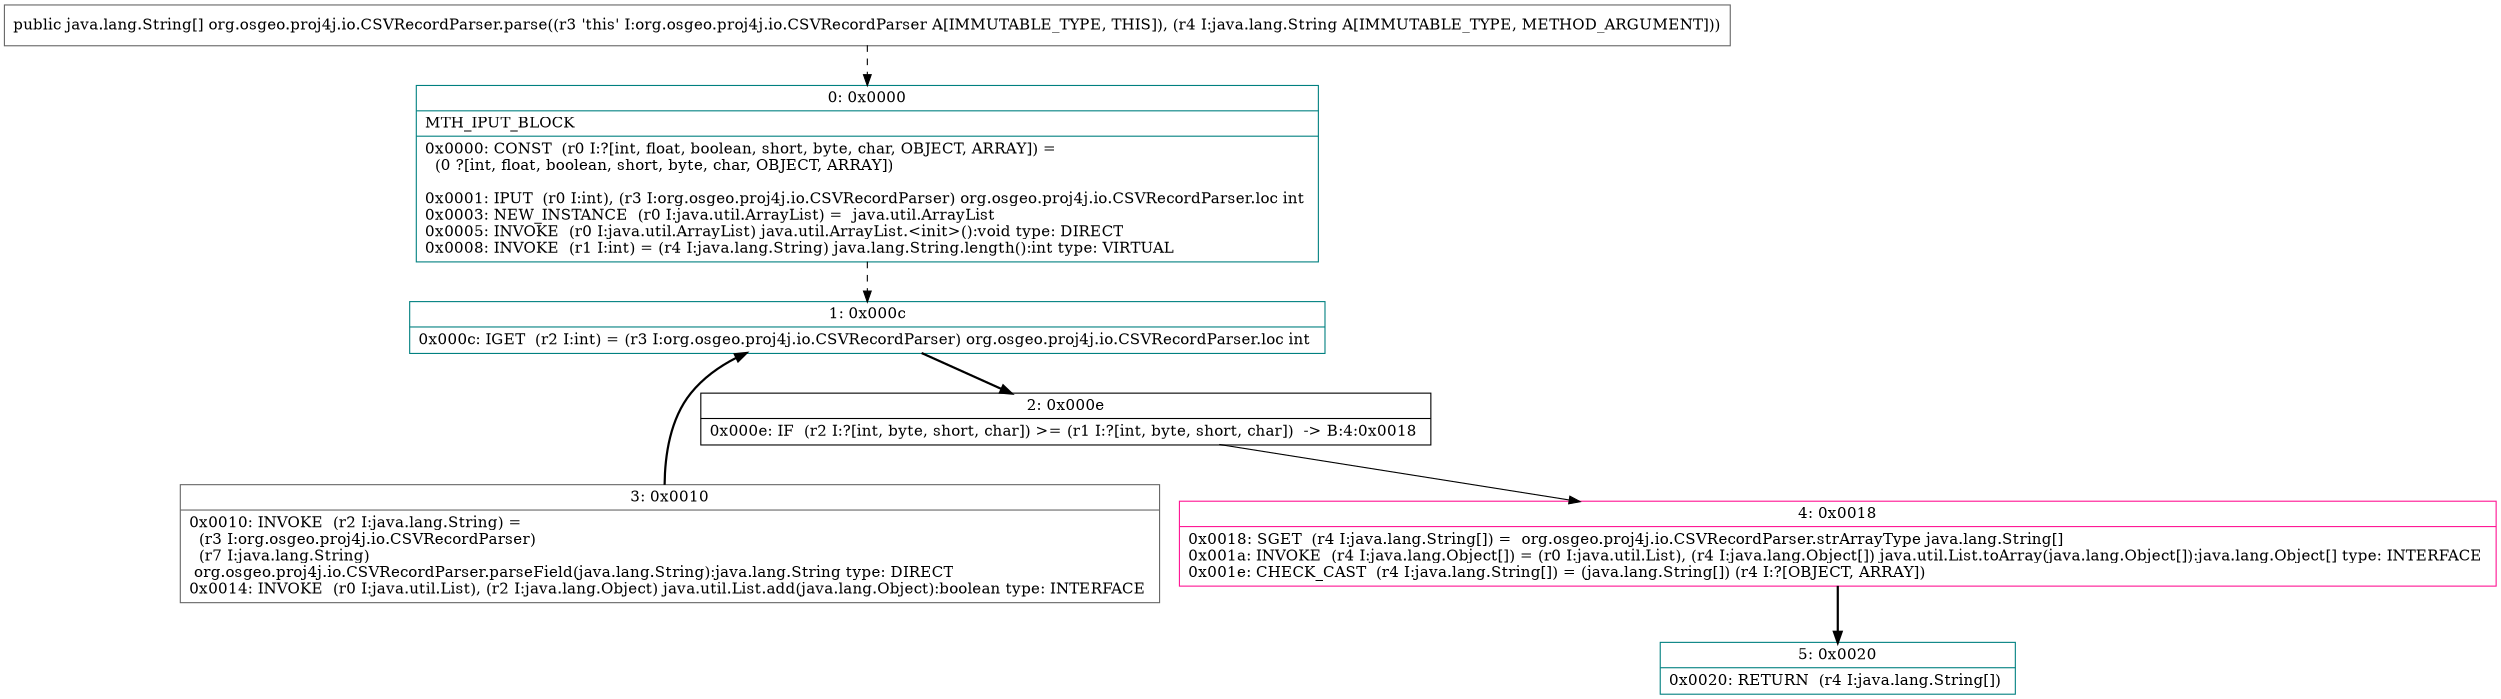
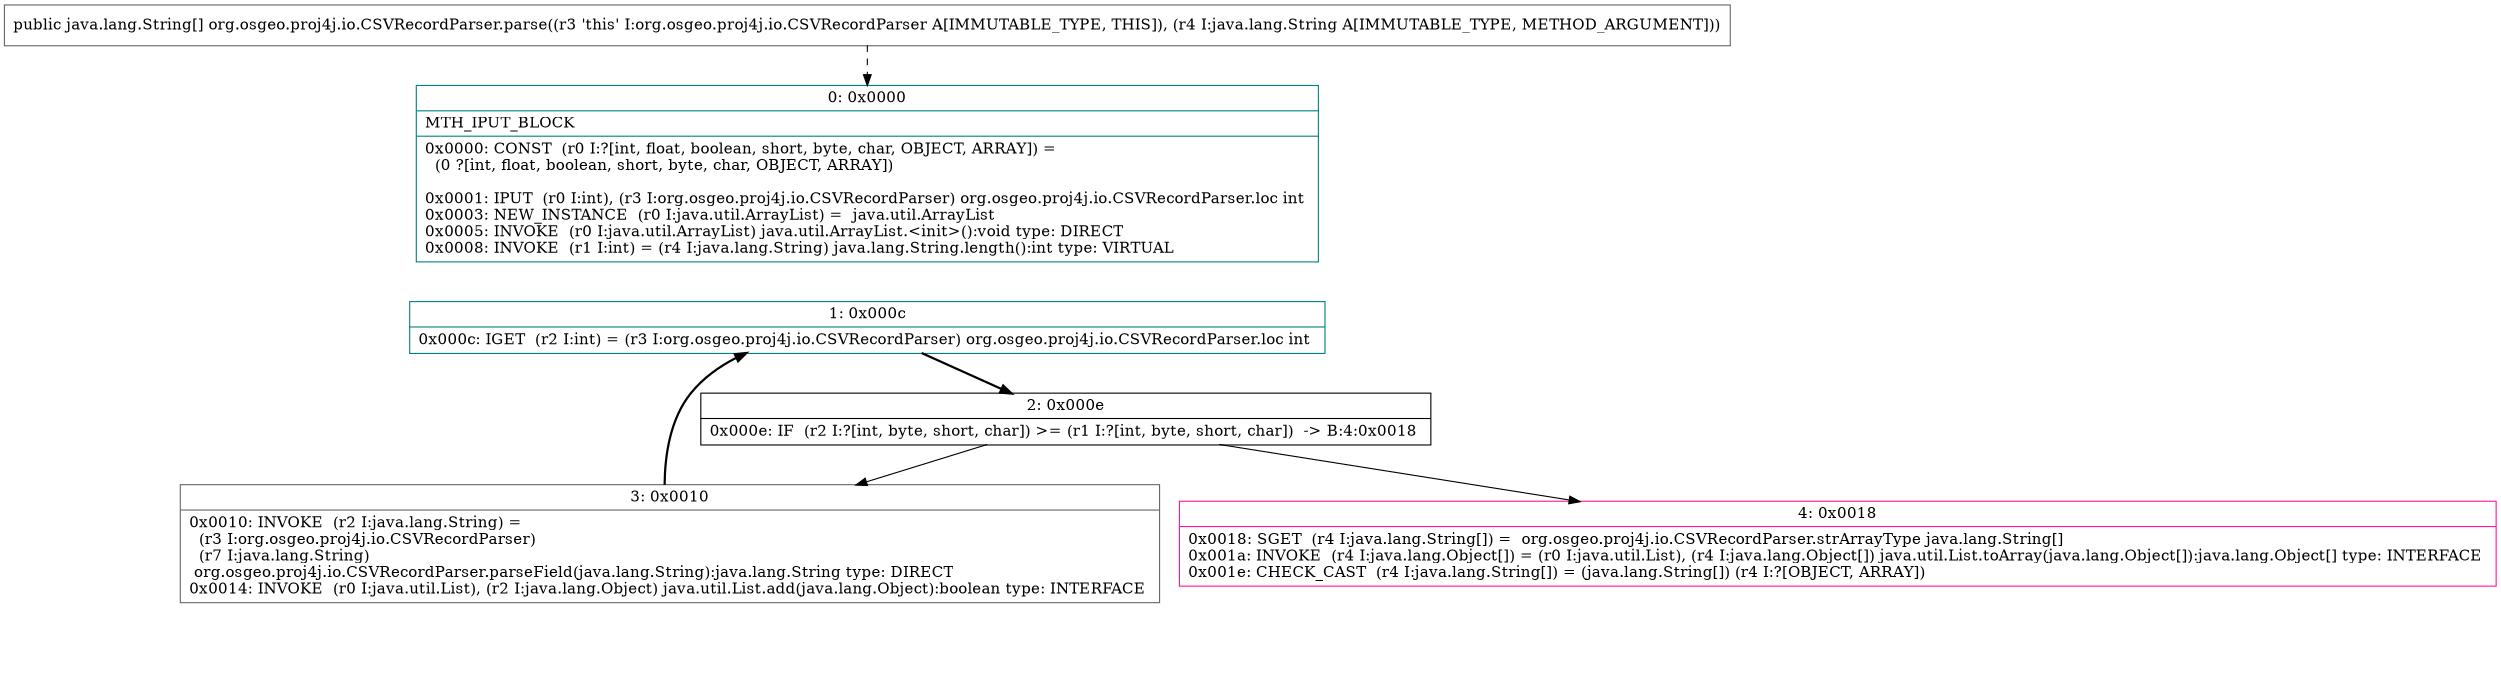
(867, 276) -> none
none -> (927, 463)
(1838, 668) -> none
